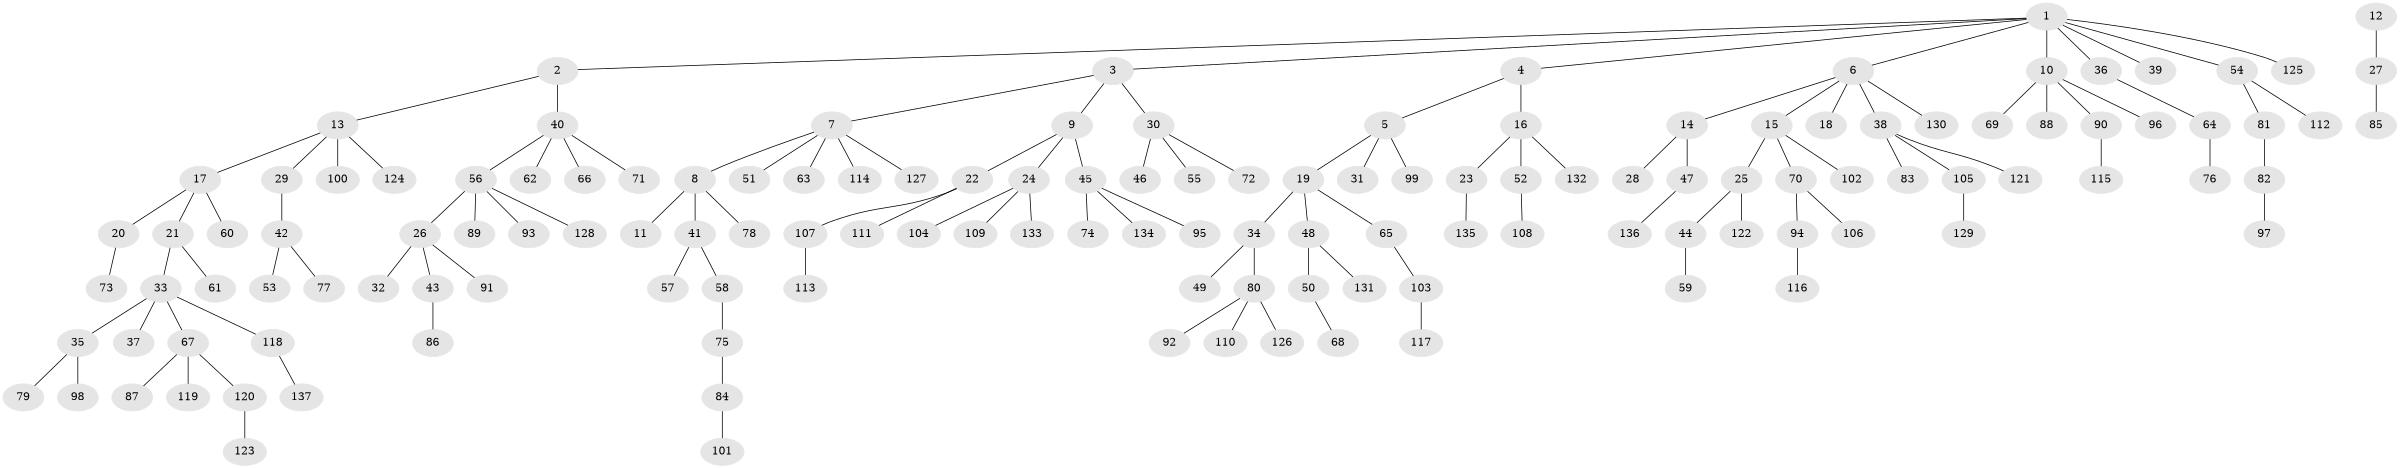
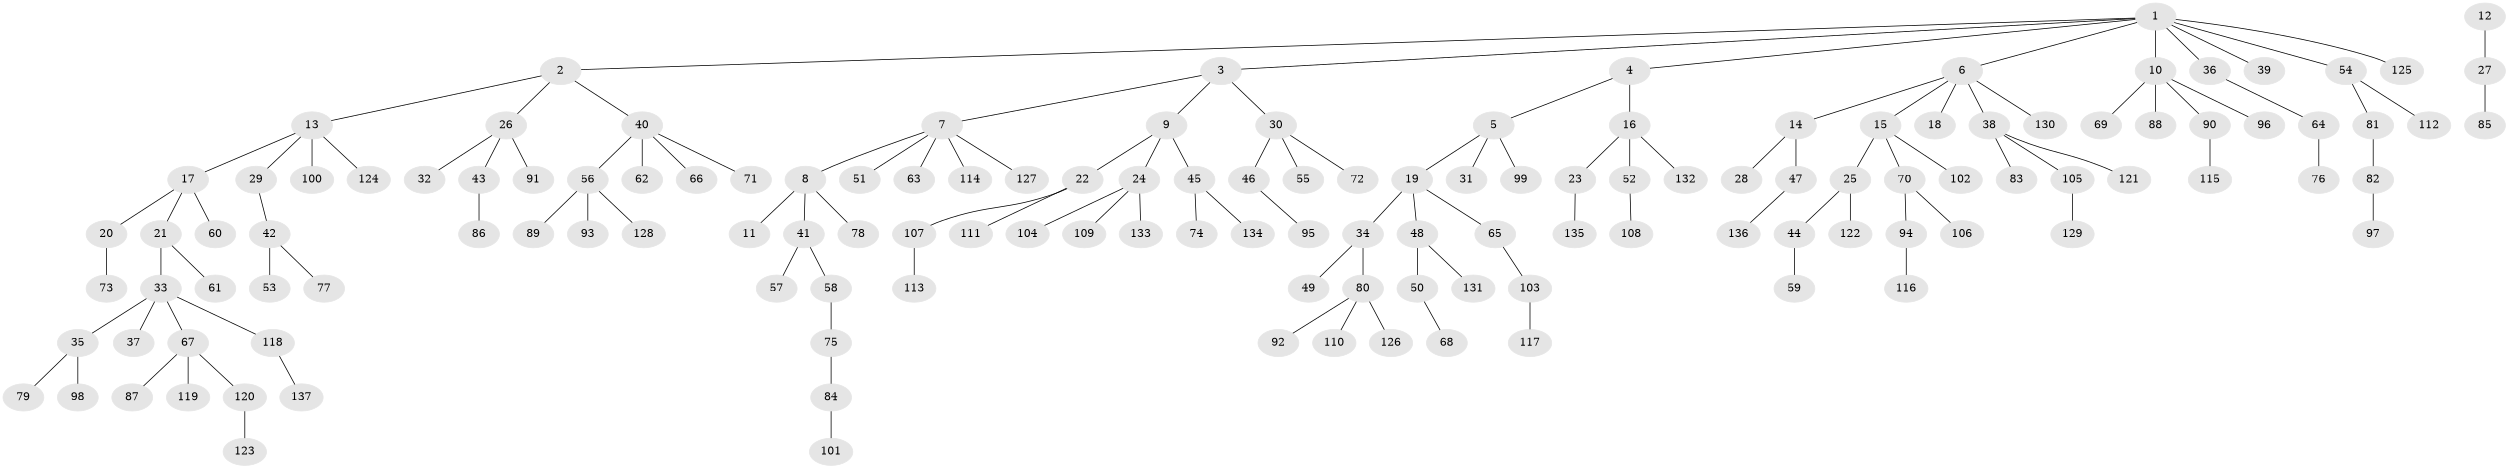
(448, 207) -> (534, 98)
(1143, 207) -> (1279, 207)
